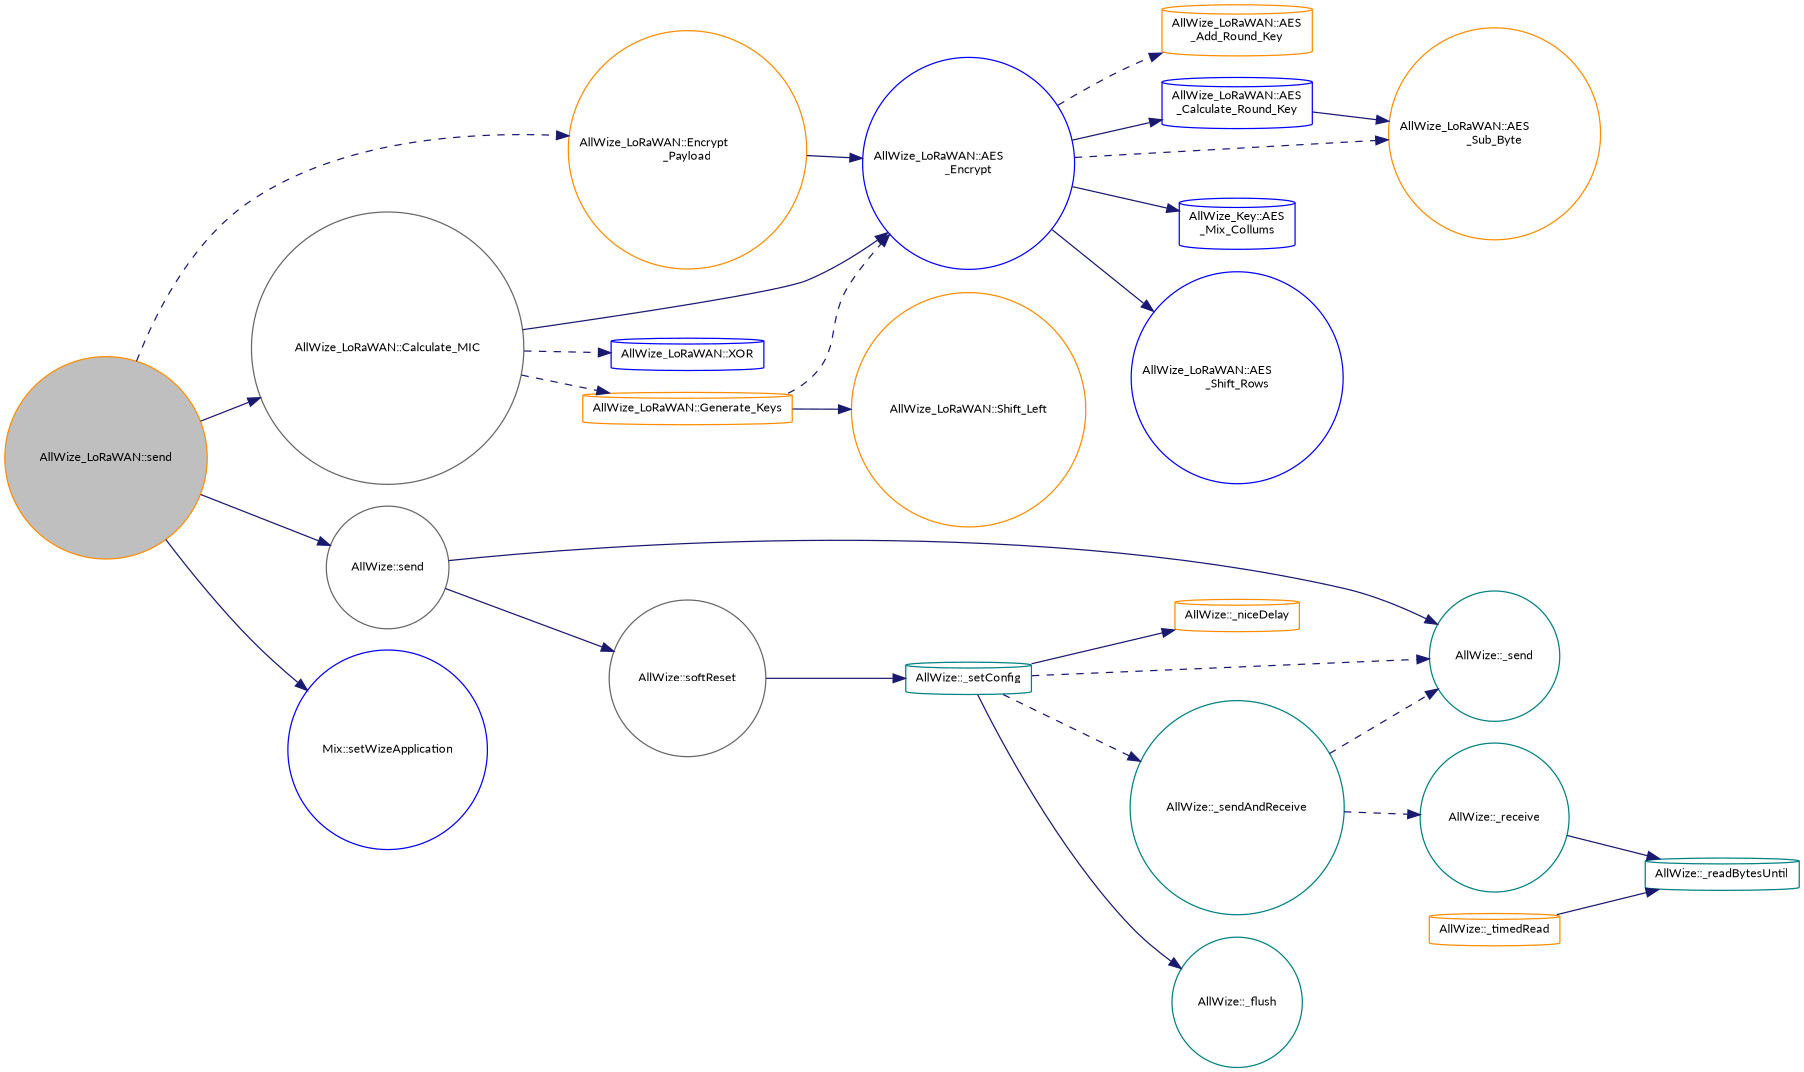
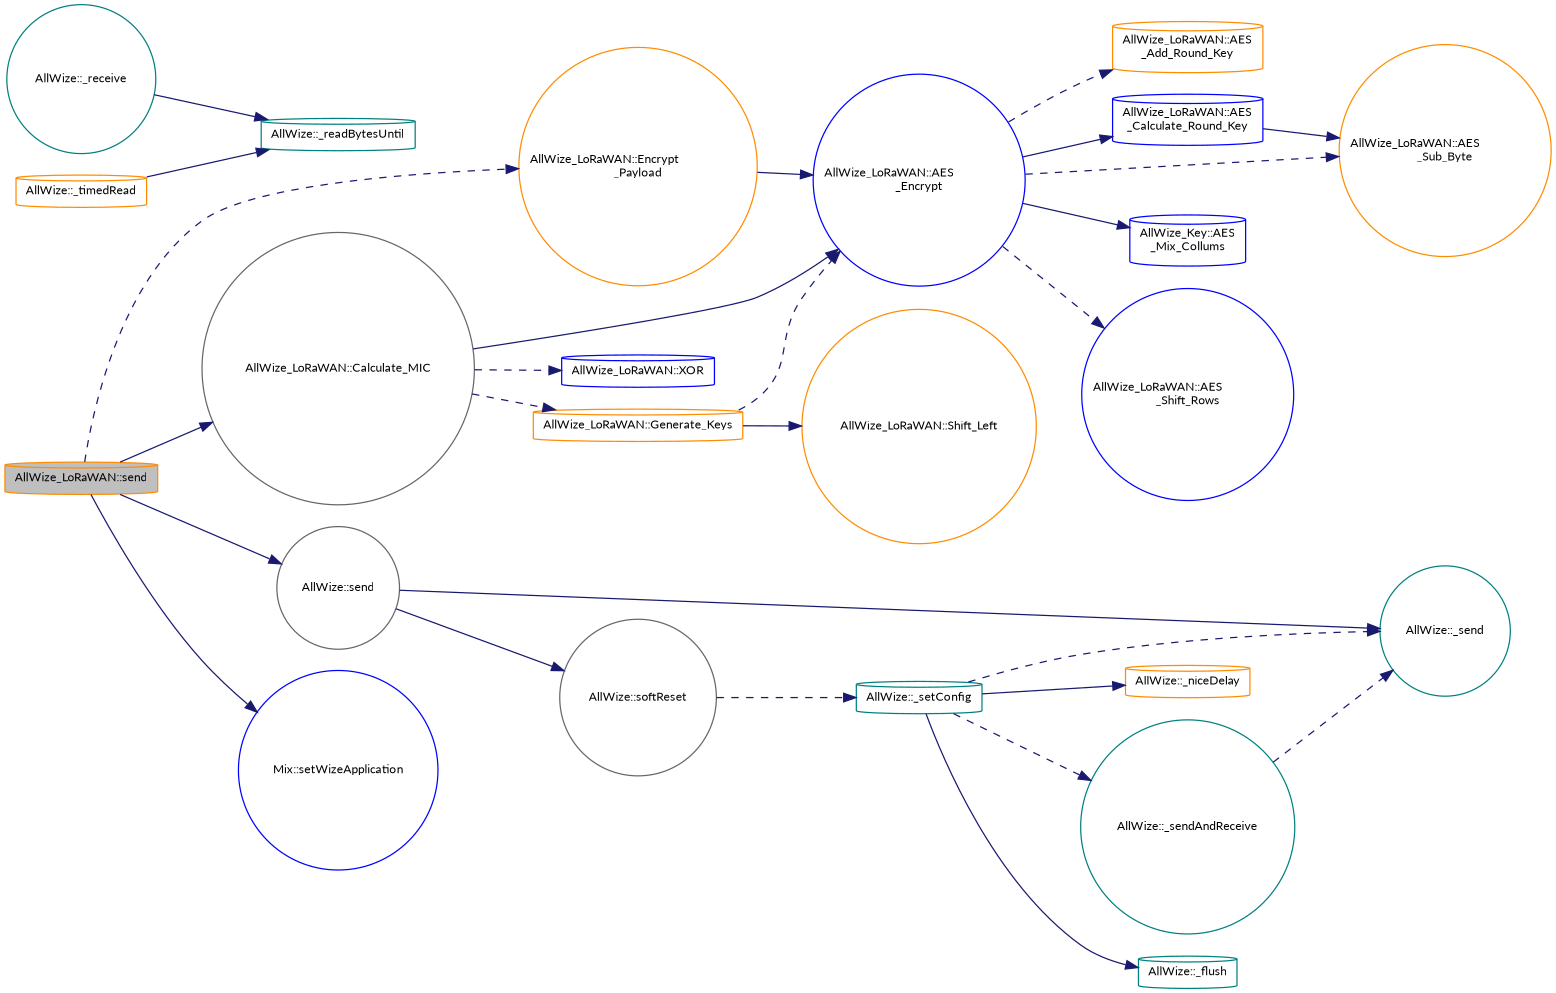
(1098, 267) -> (1048, 283)
(106, 458) -> (81, 478)
(829, 678) -> (780, 698)
(1376, 813) -> none
(1237, 1002) -> (1188, 972)
